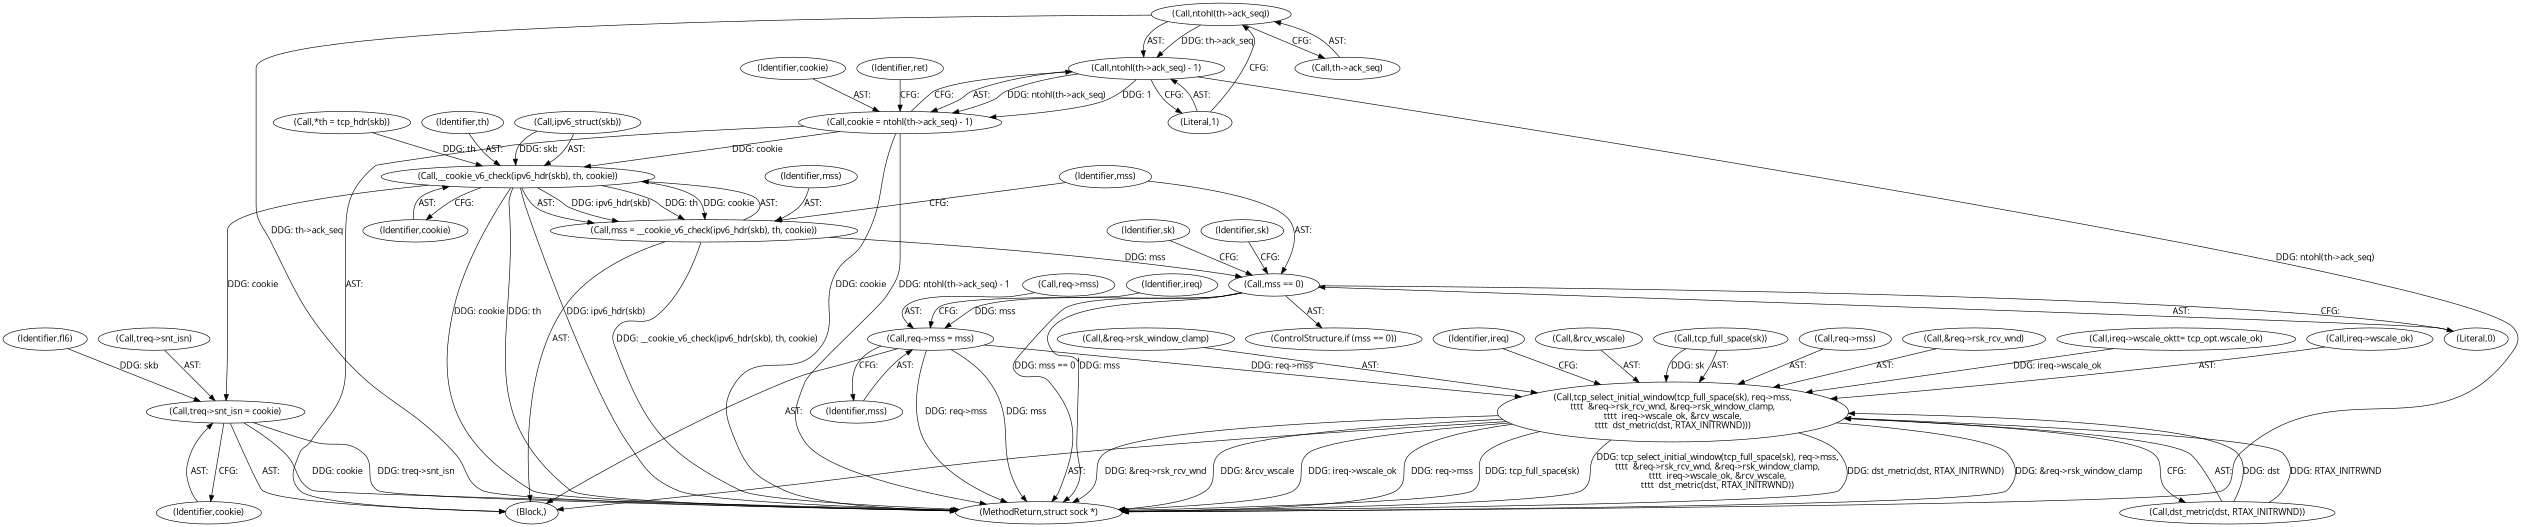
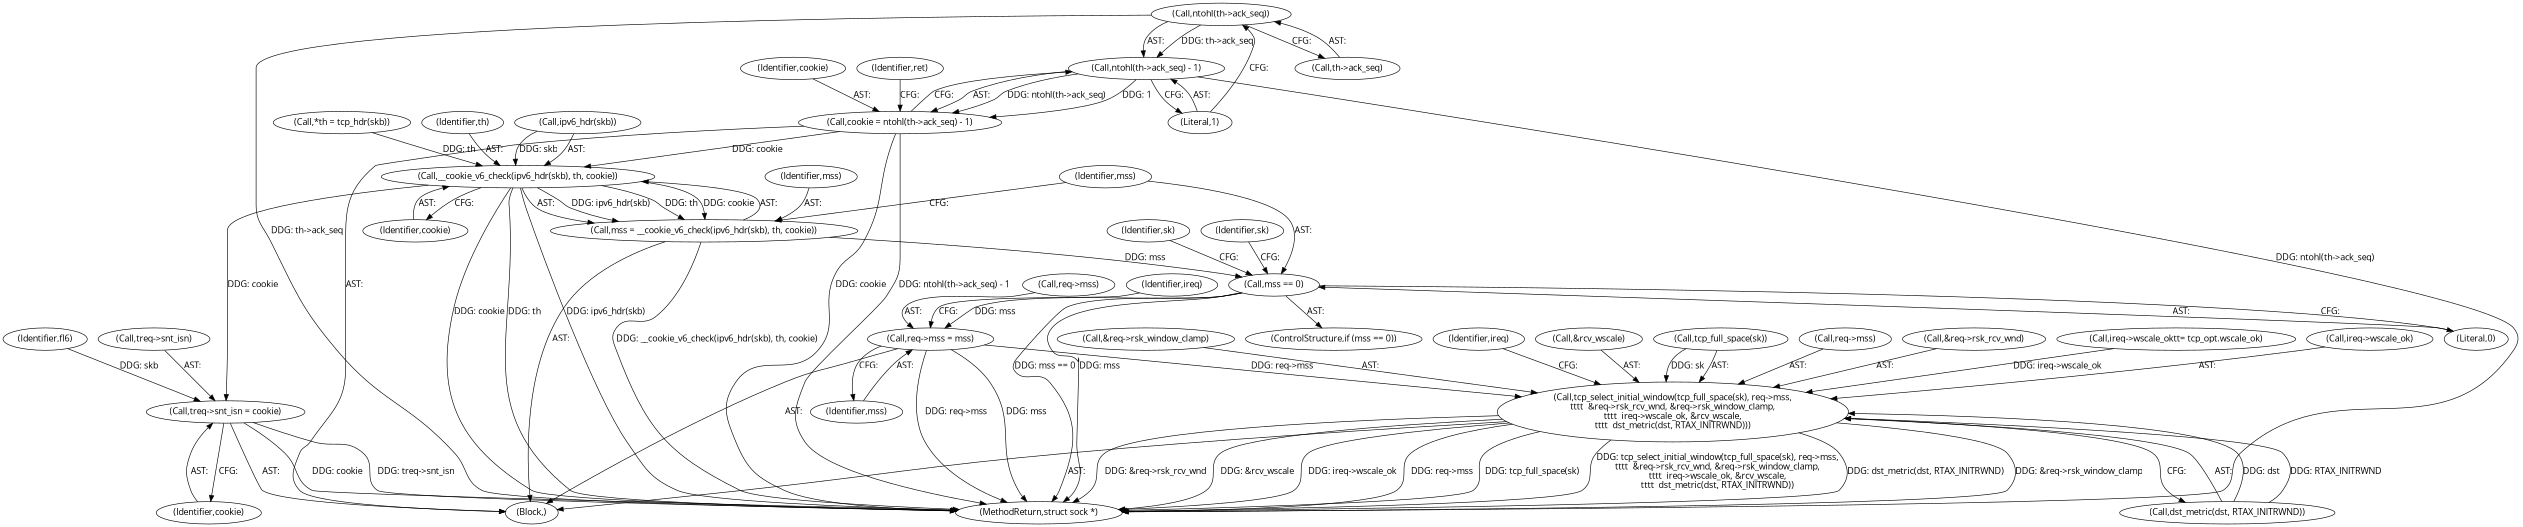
(578, 123) -> (578, 123)
